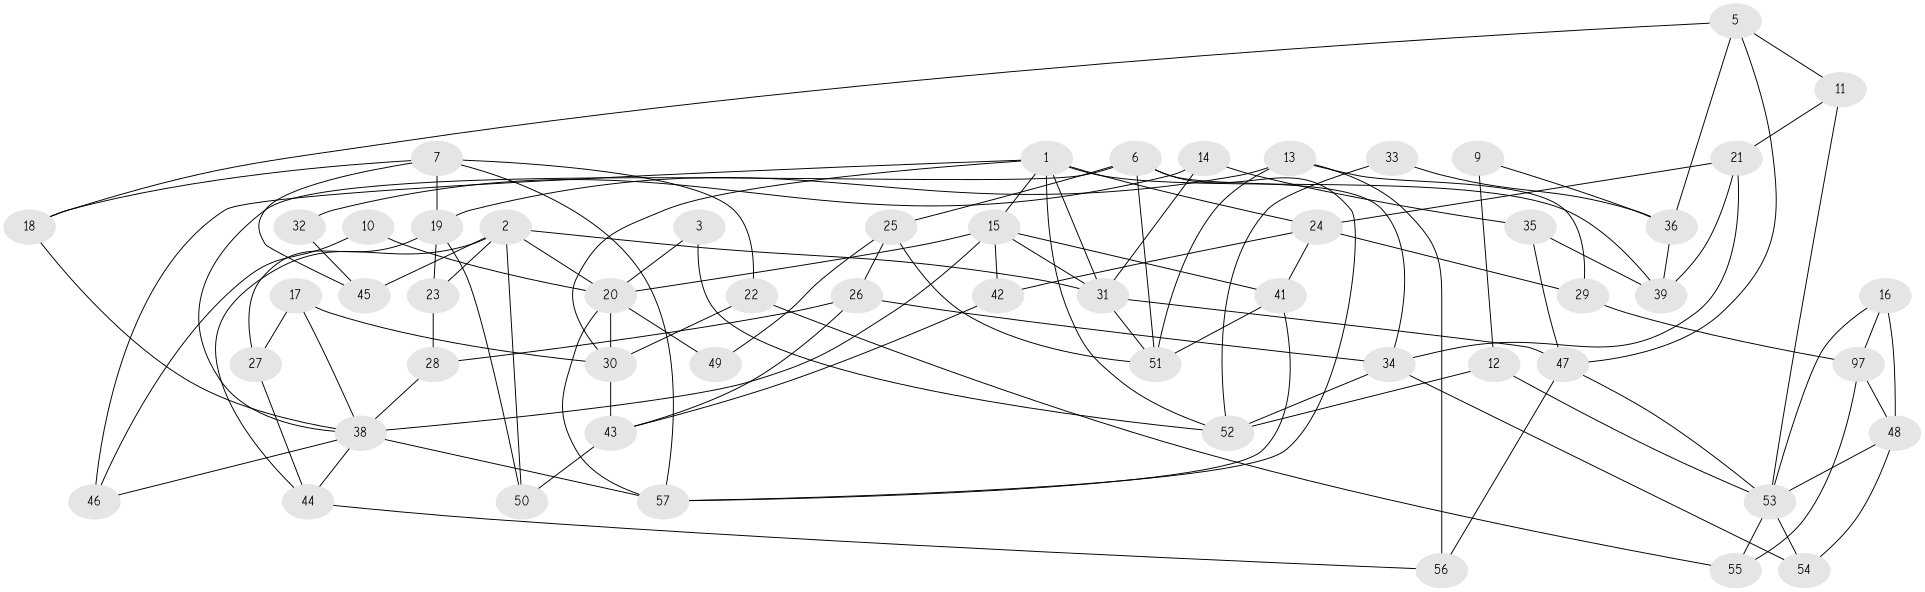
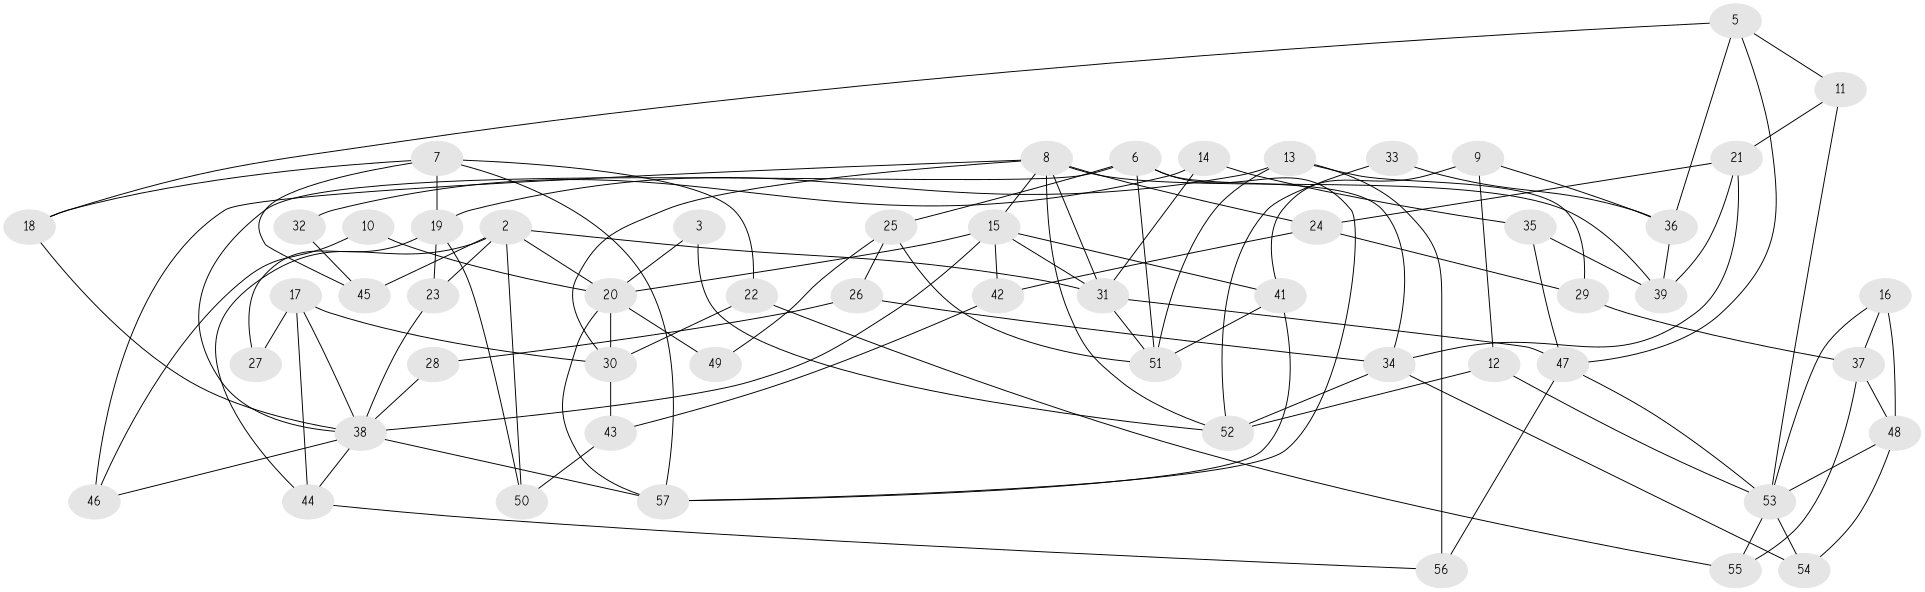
(1047, 158) -> (1047, 158)
(1299, 261) -> (1291, 202)
(433, 330) -> (391, 362)
(1859, 364) -> (1859, 364)
(725, 394) -> none
(282, 433) -> (302, 399)
